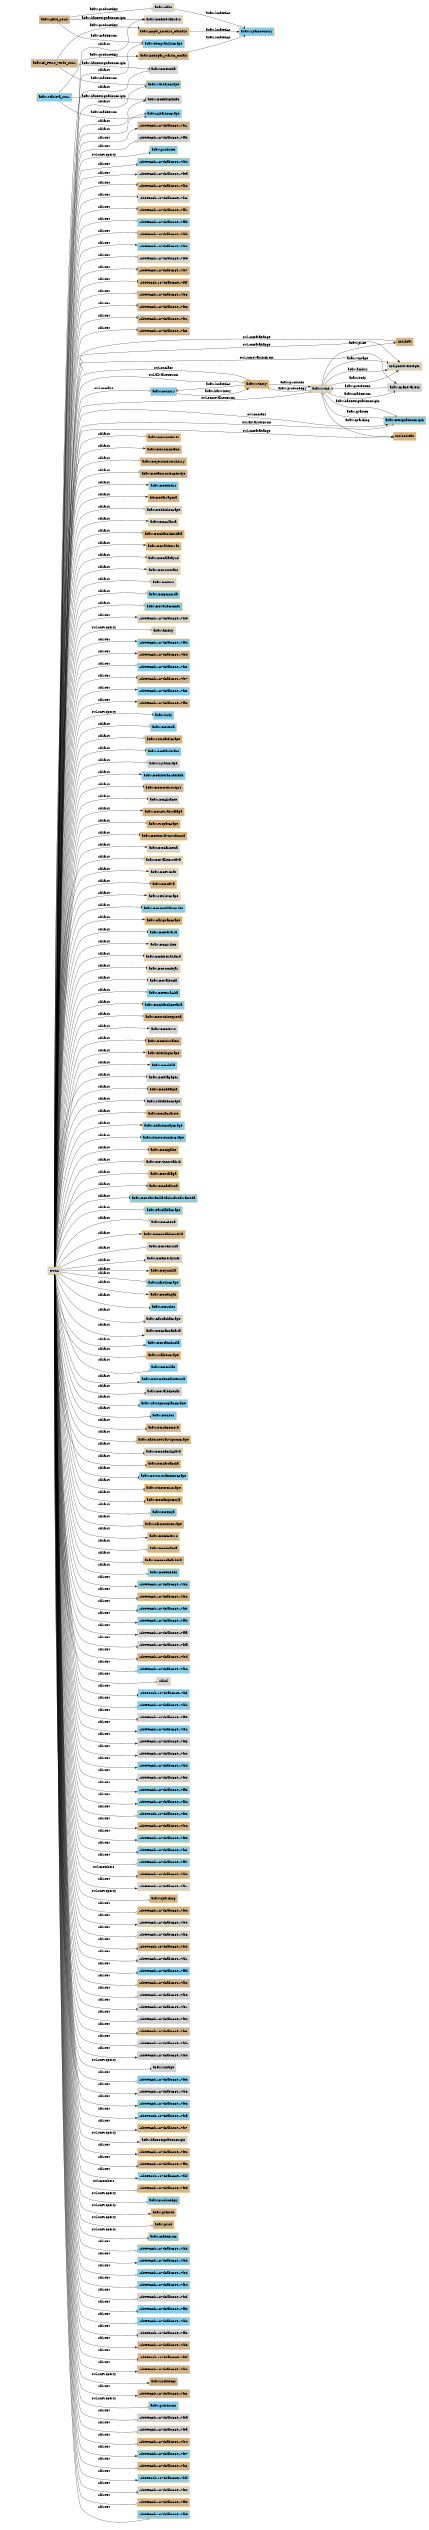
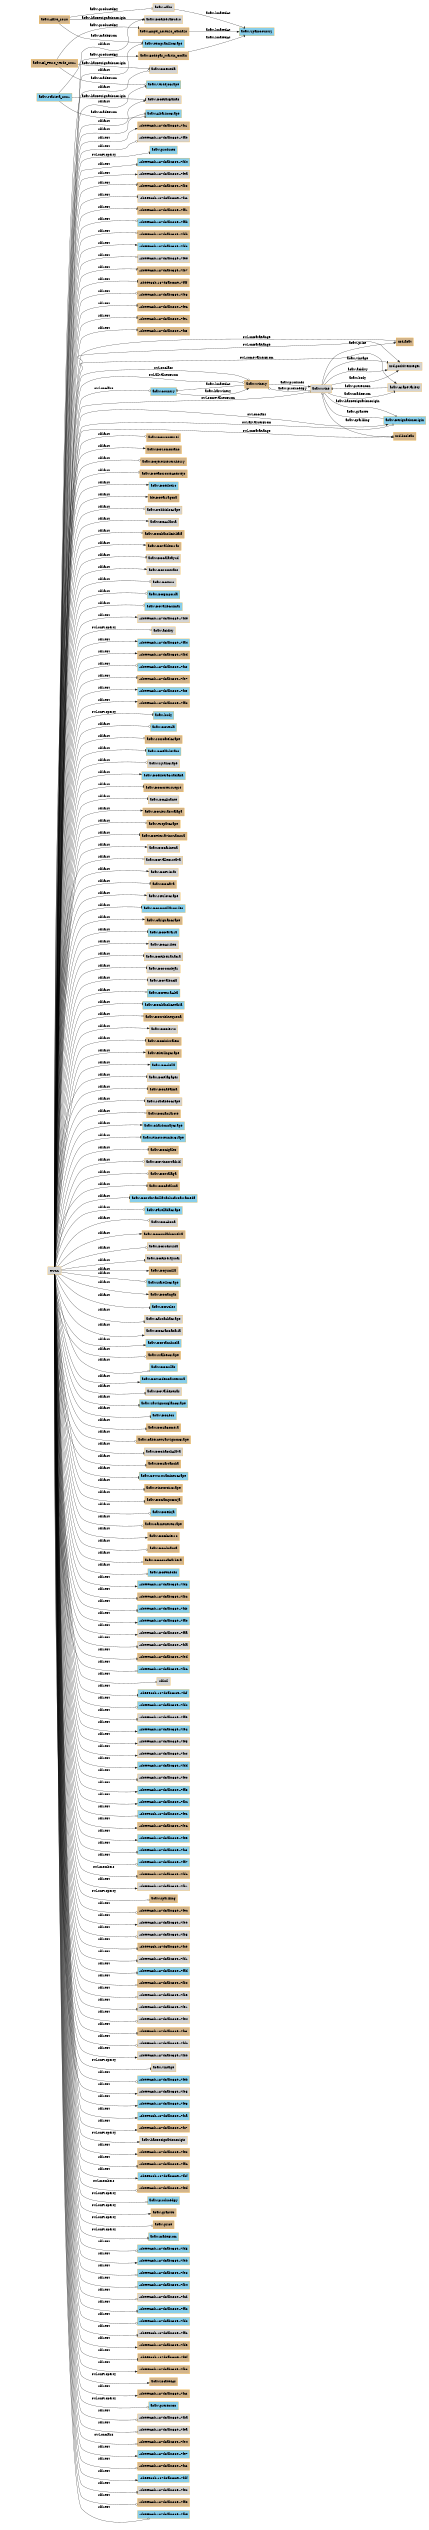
(104, 2435) -> (104, 2435)
